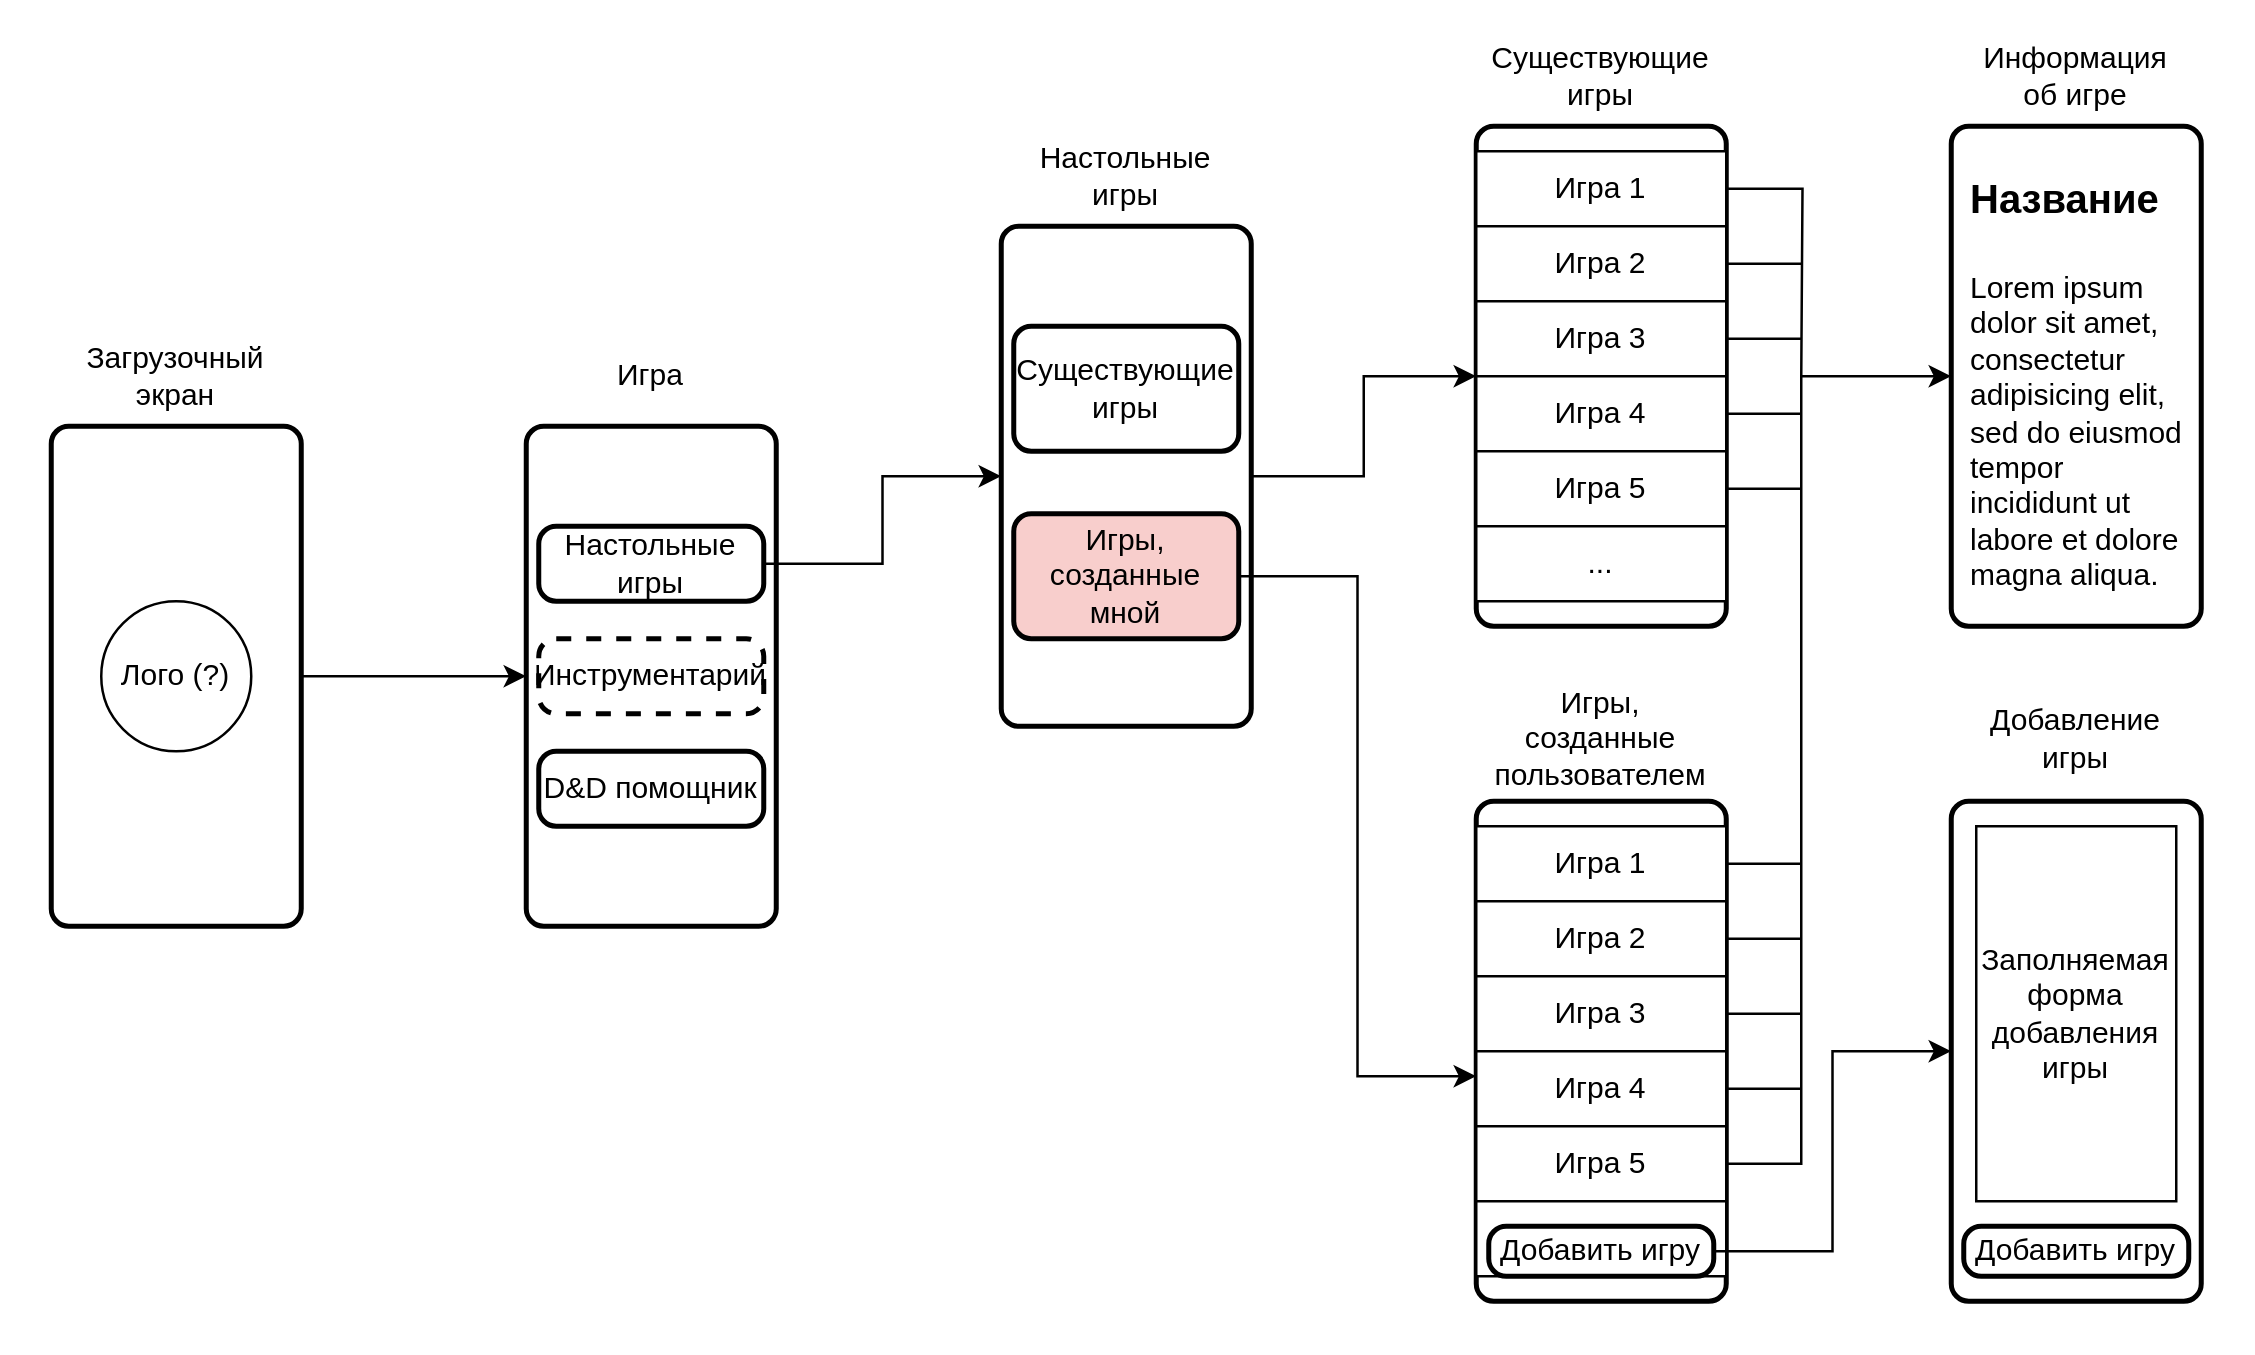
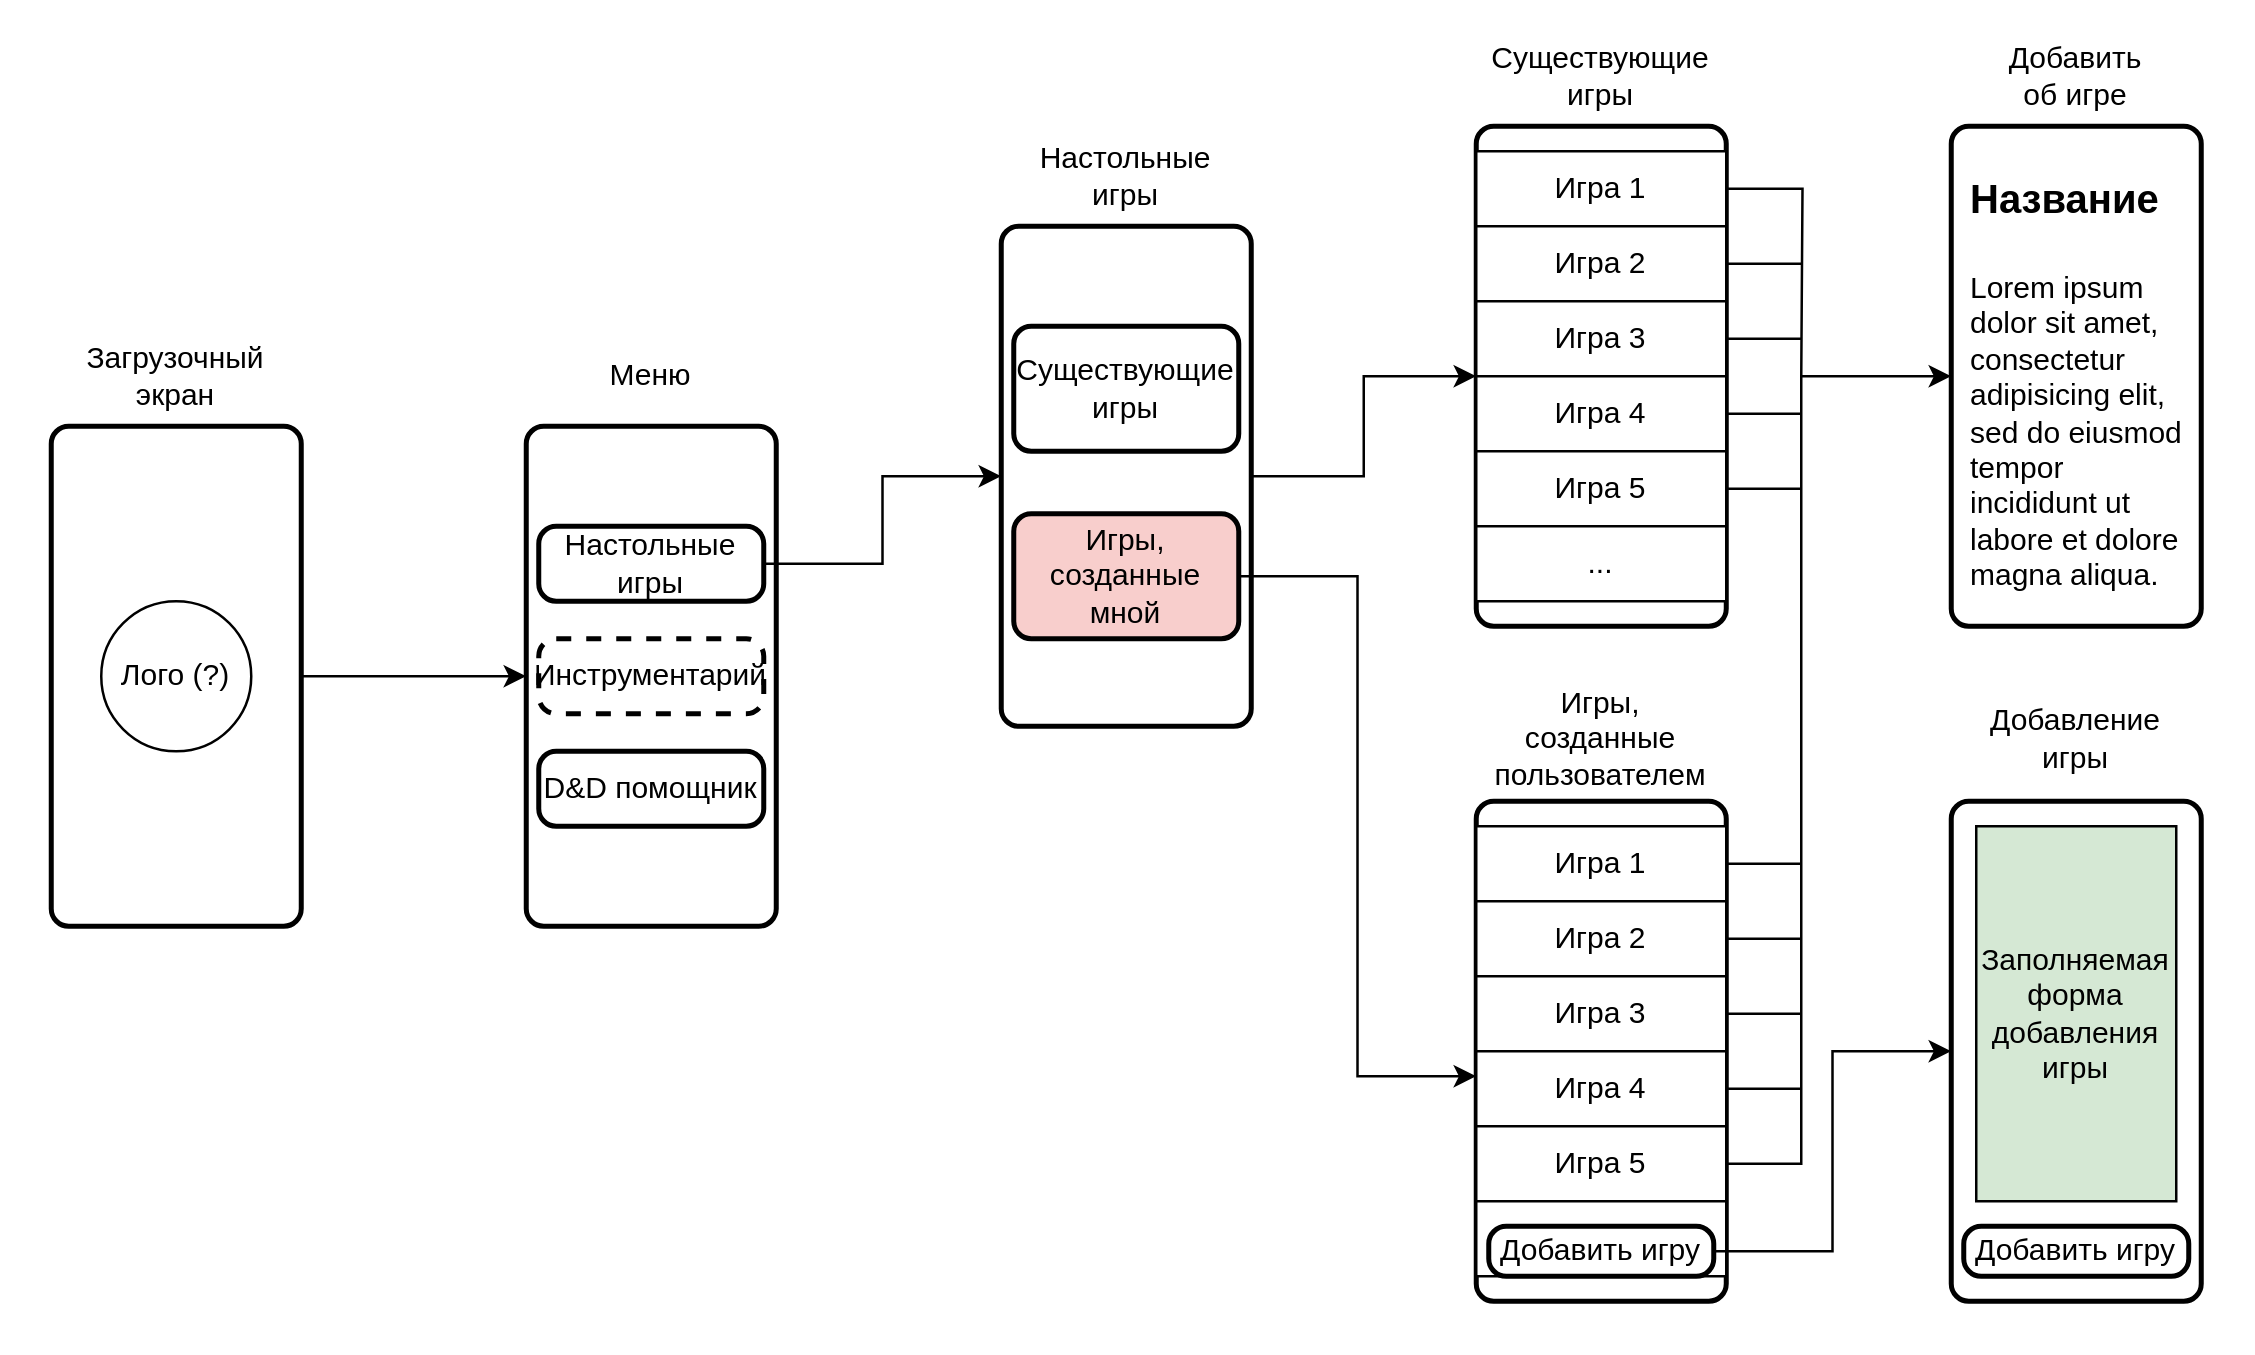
(2076, 76) -> (2076, 76)
(651, 376) -> (651, 376)
(2076, 1014) -> (2076, 1014)
